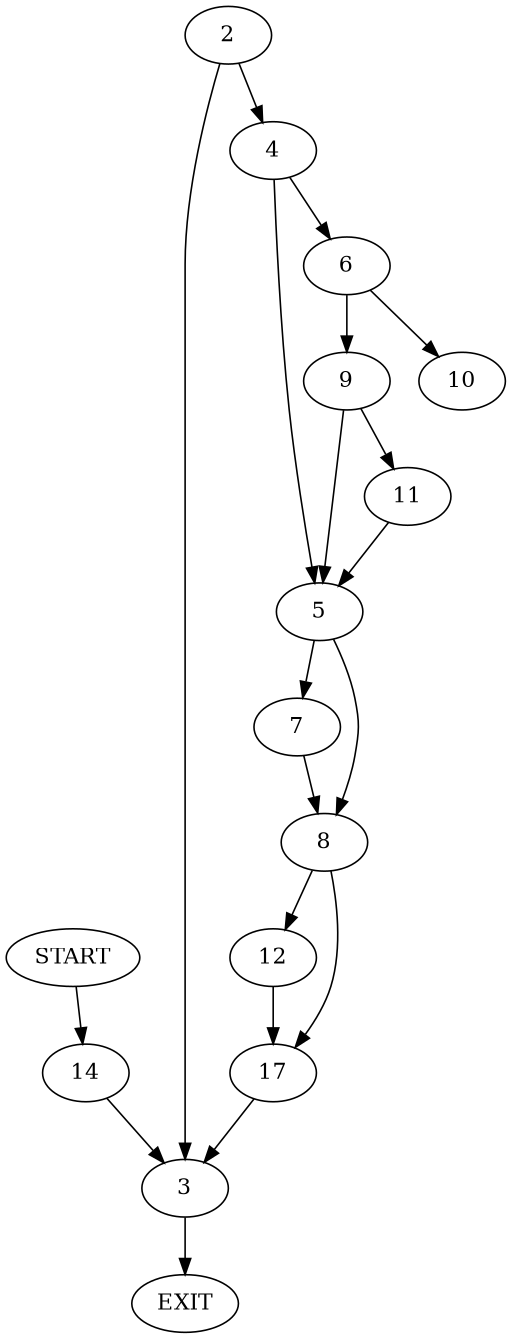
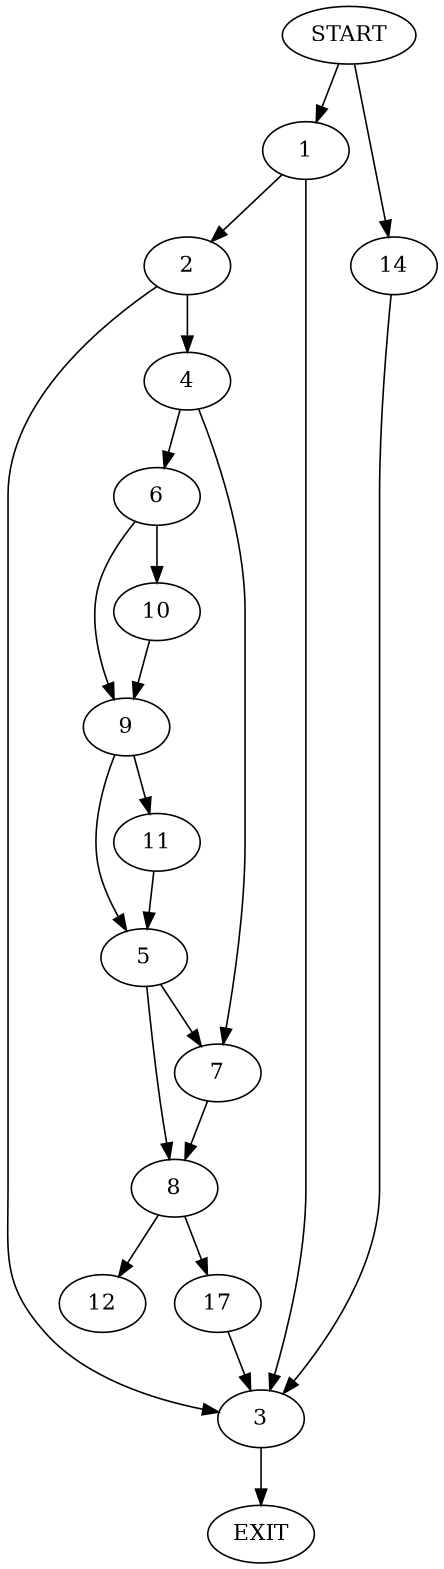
none -> (306, 151)
(286, 374) -> (245, 716)
none -> (144, 662)
(273, 1007) -> none
